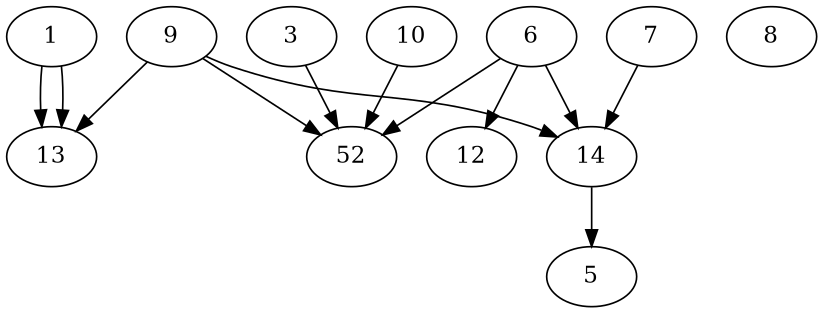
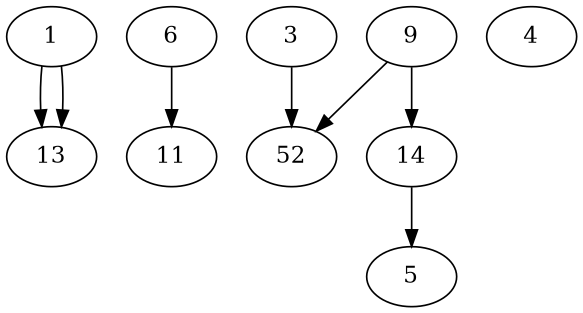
(412, 37) -> none
(652, 37) -> none
(772, 37) -> (532, 37)
(558, 89) -> none
(118, 91) -> none
(448, 92) -> none
(472, 157) -> (172, 157)
